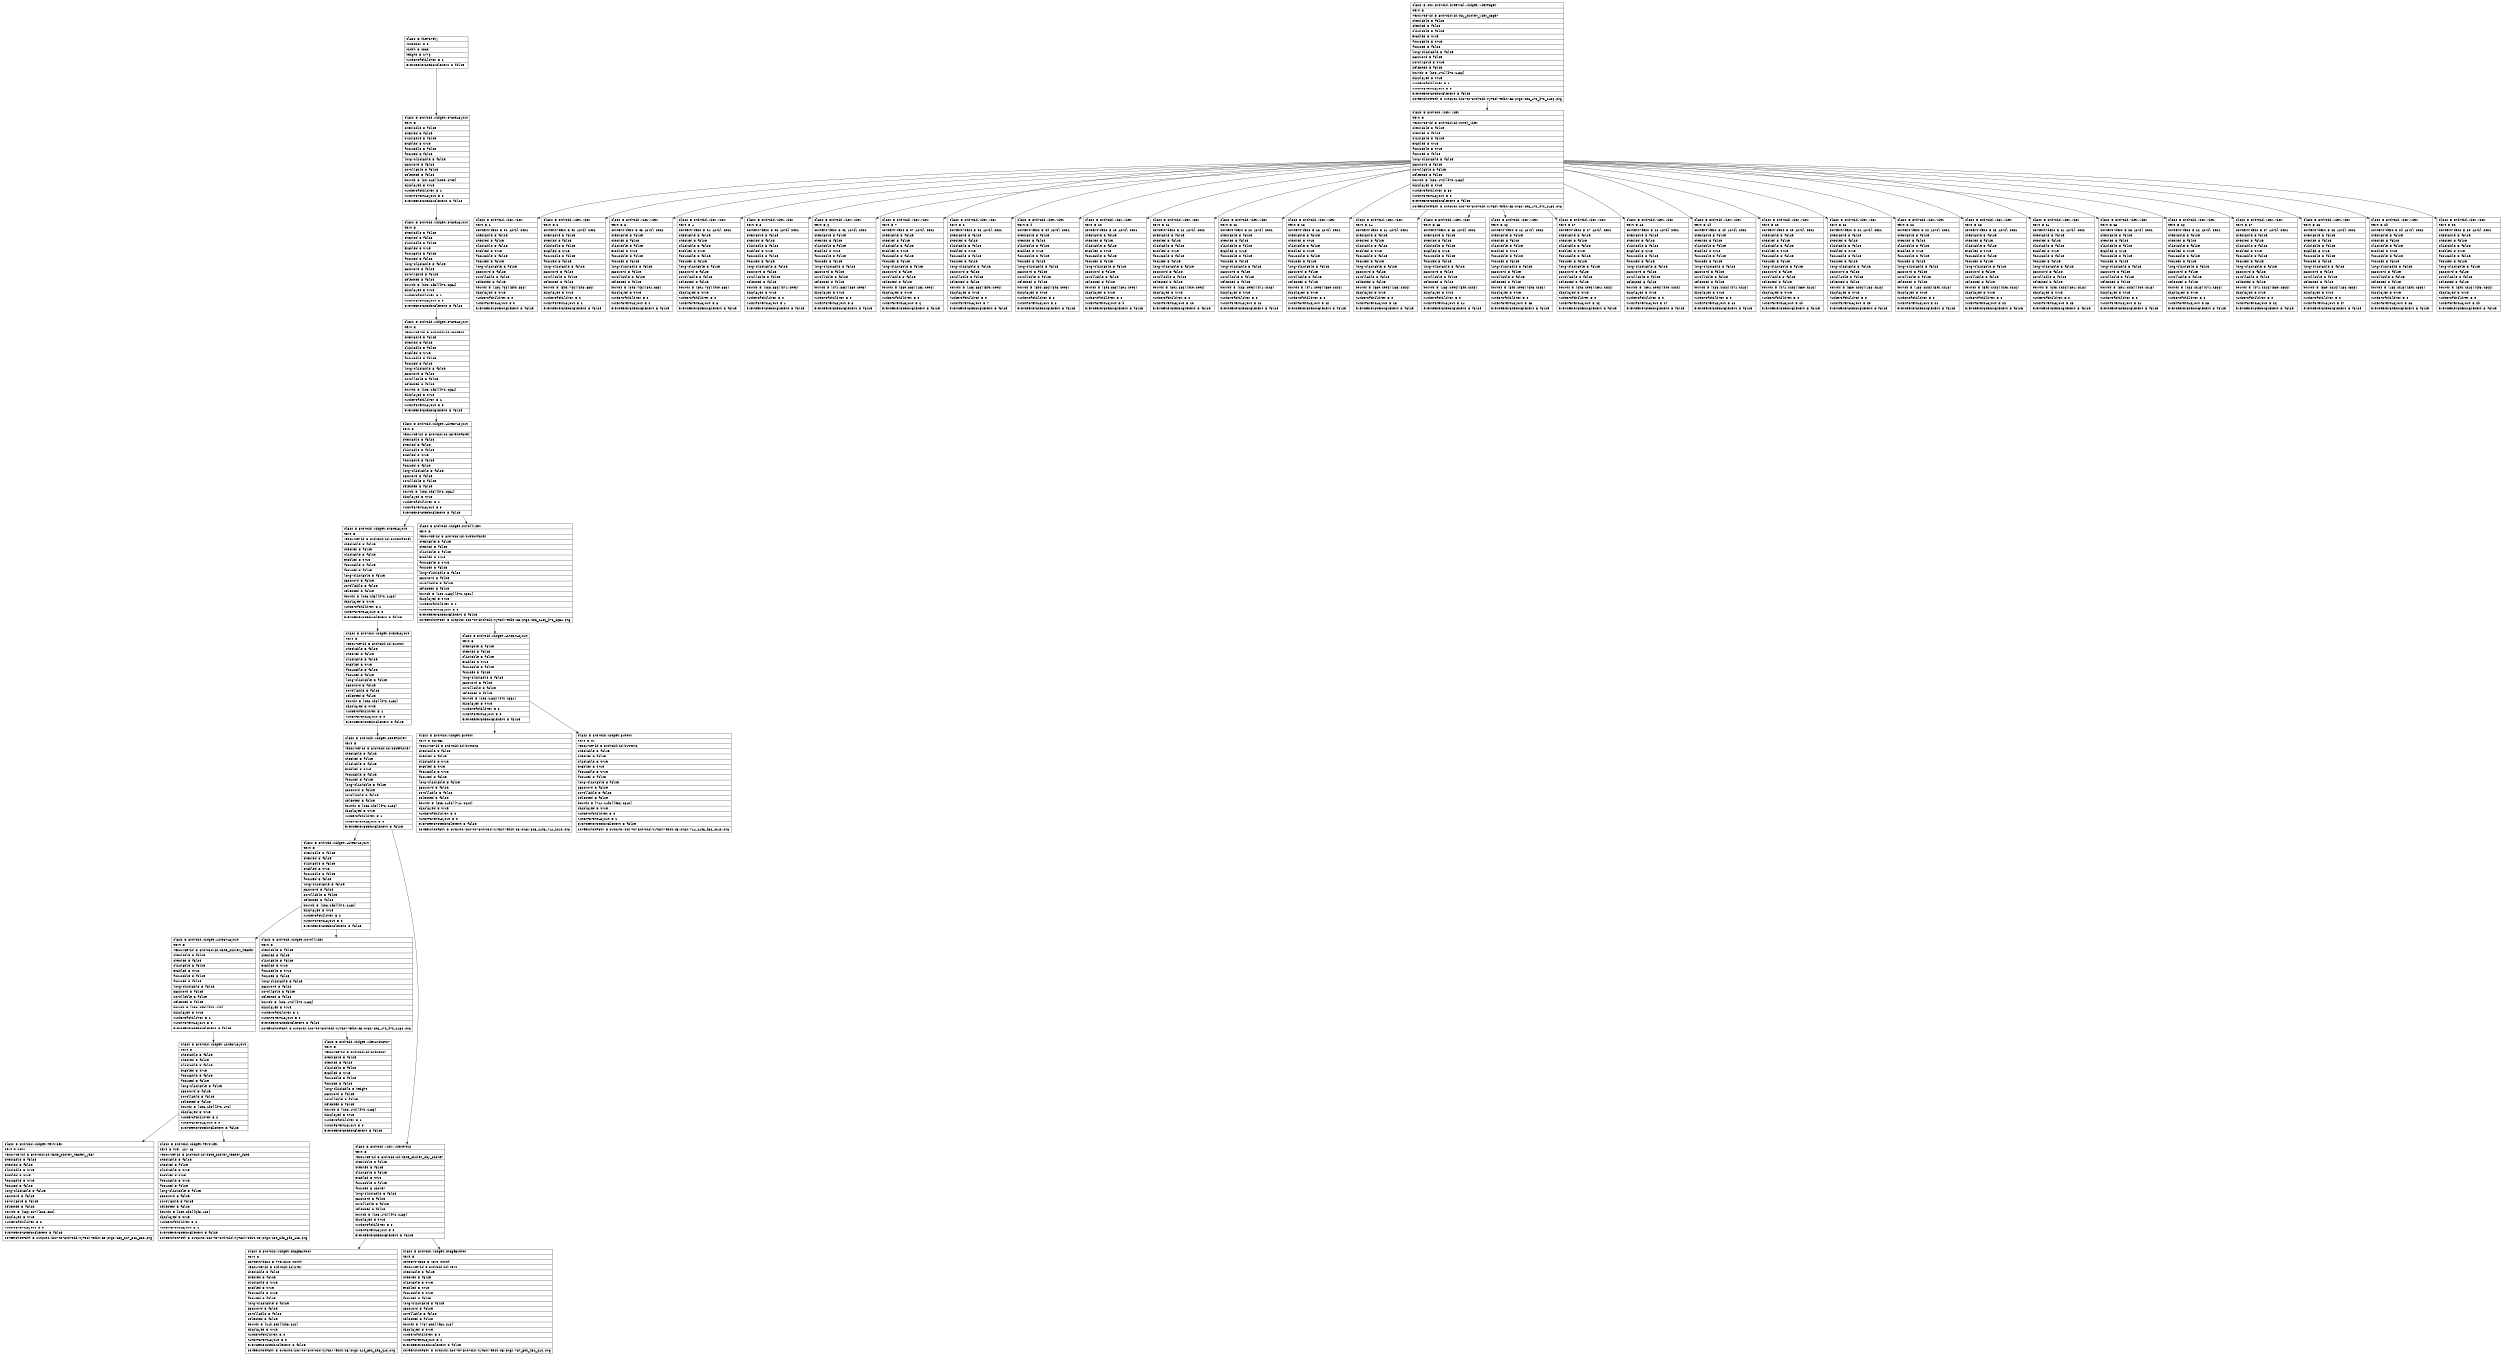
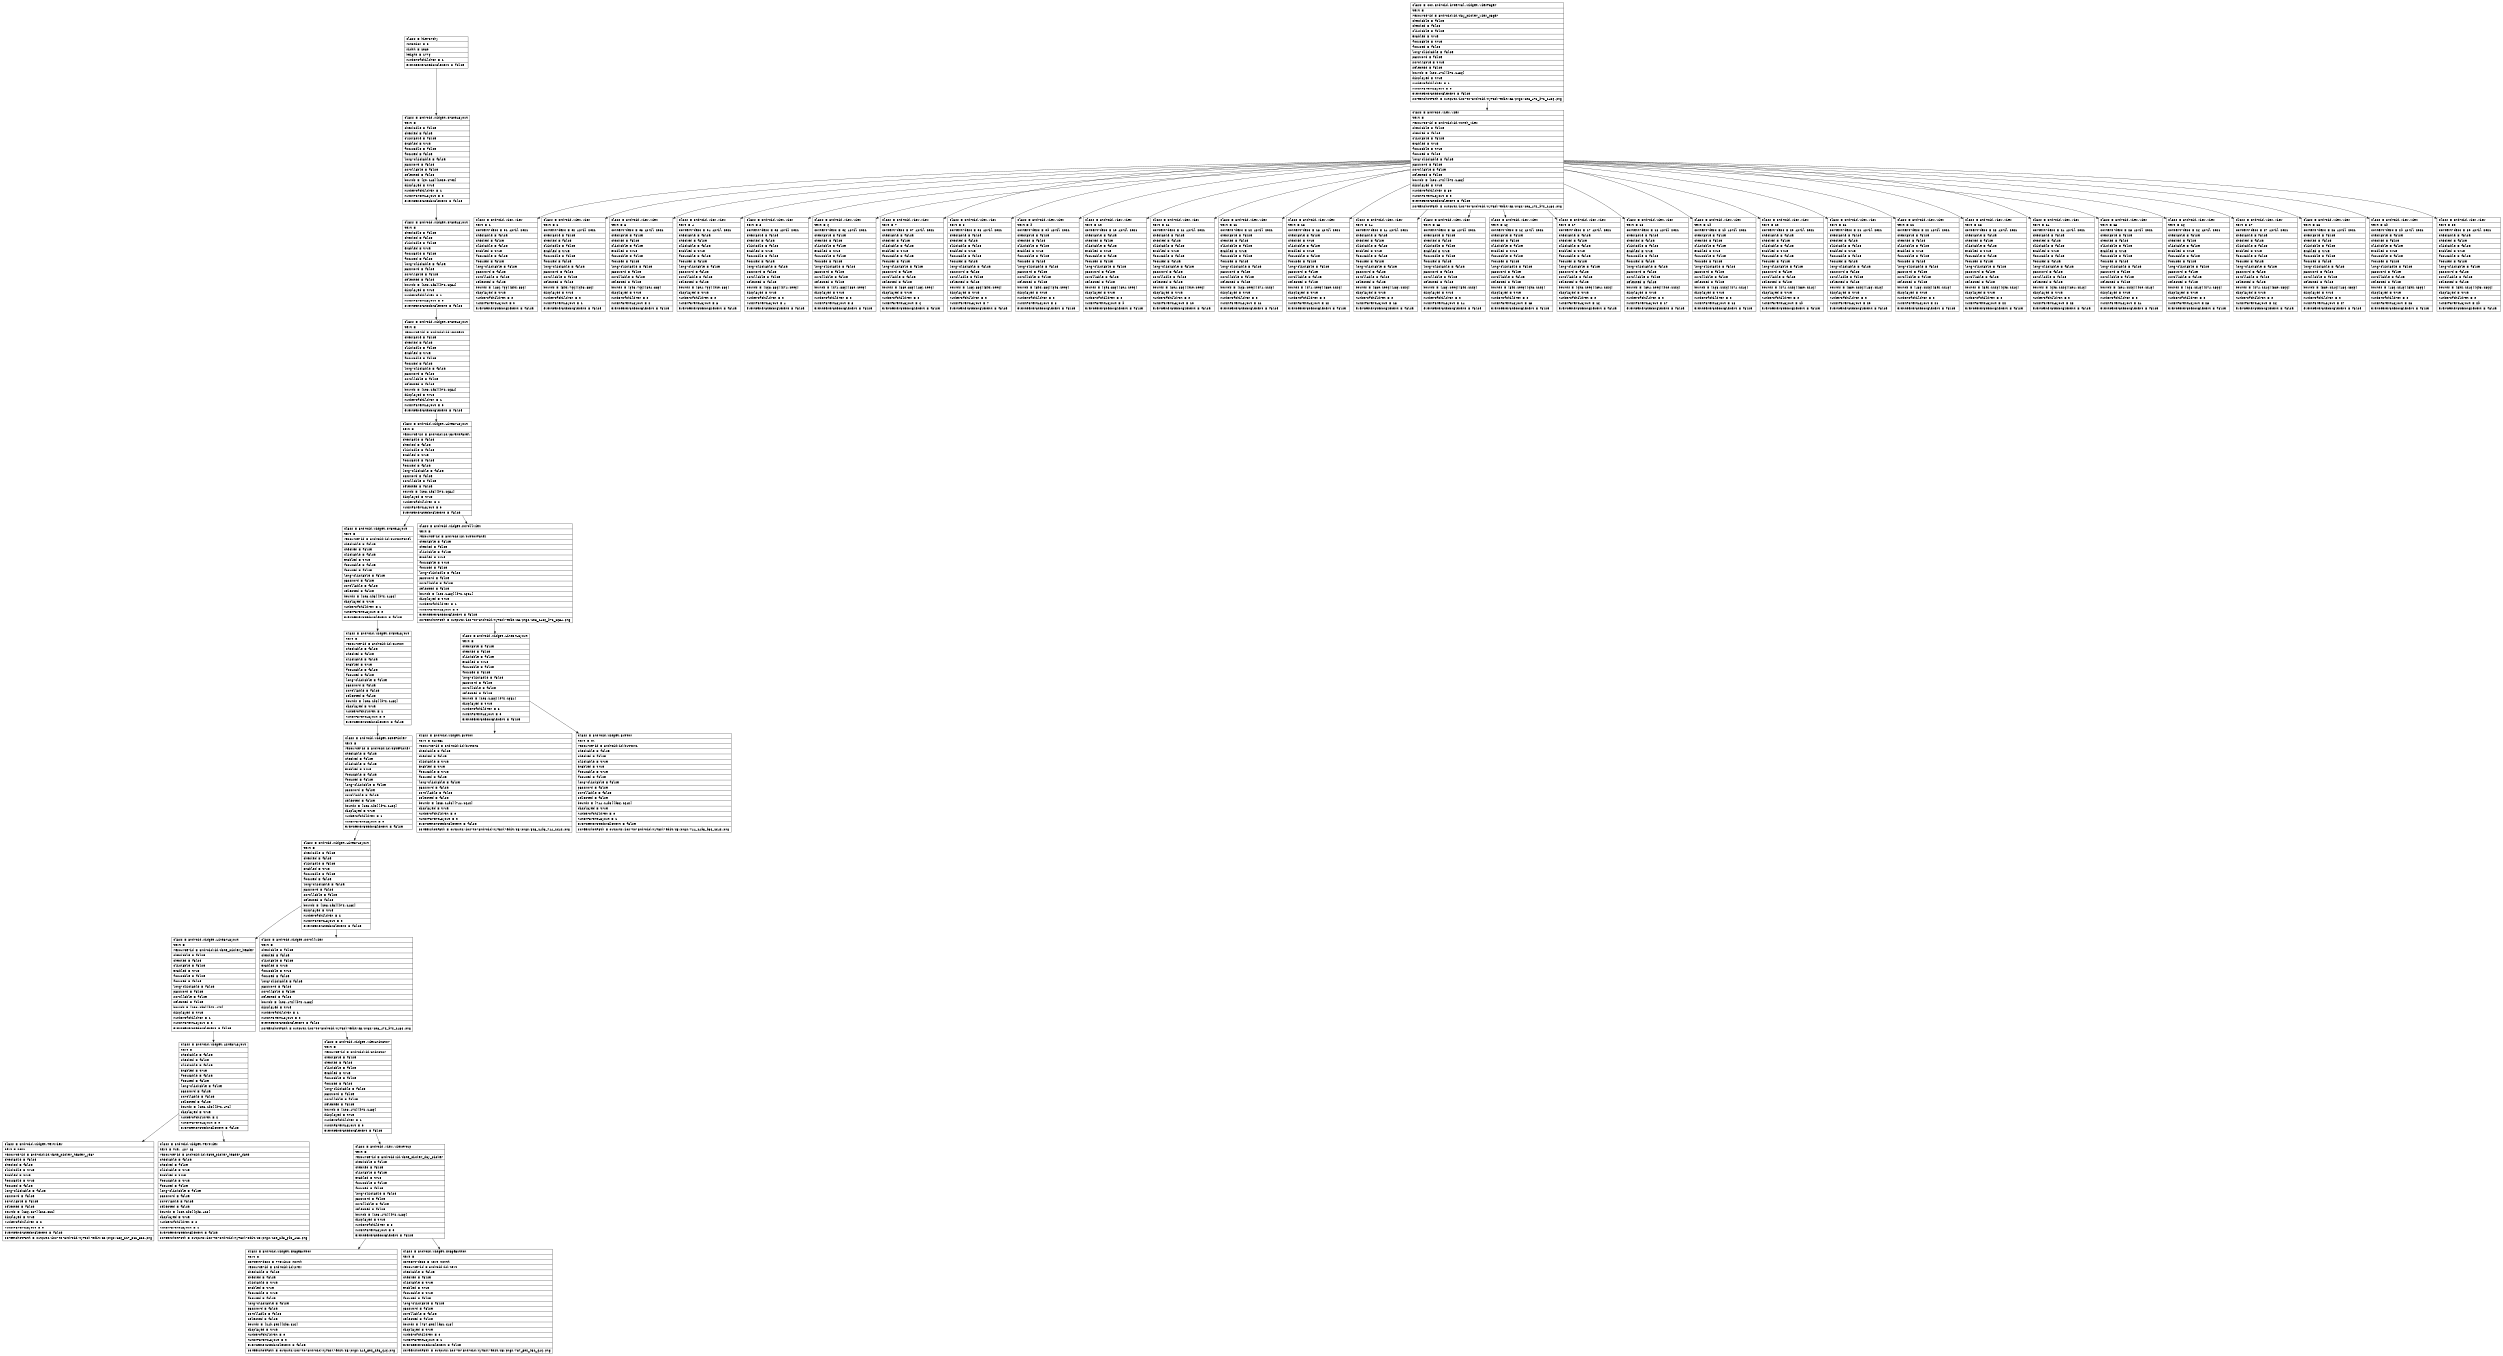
(418, 985) -> (378, 1138)
(346, 1089) -> (345, 1089)
(370, 1189) -> (369, 1189)
